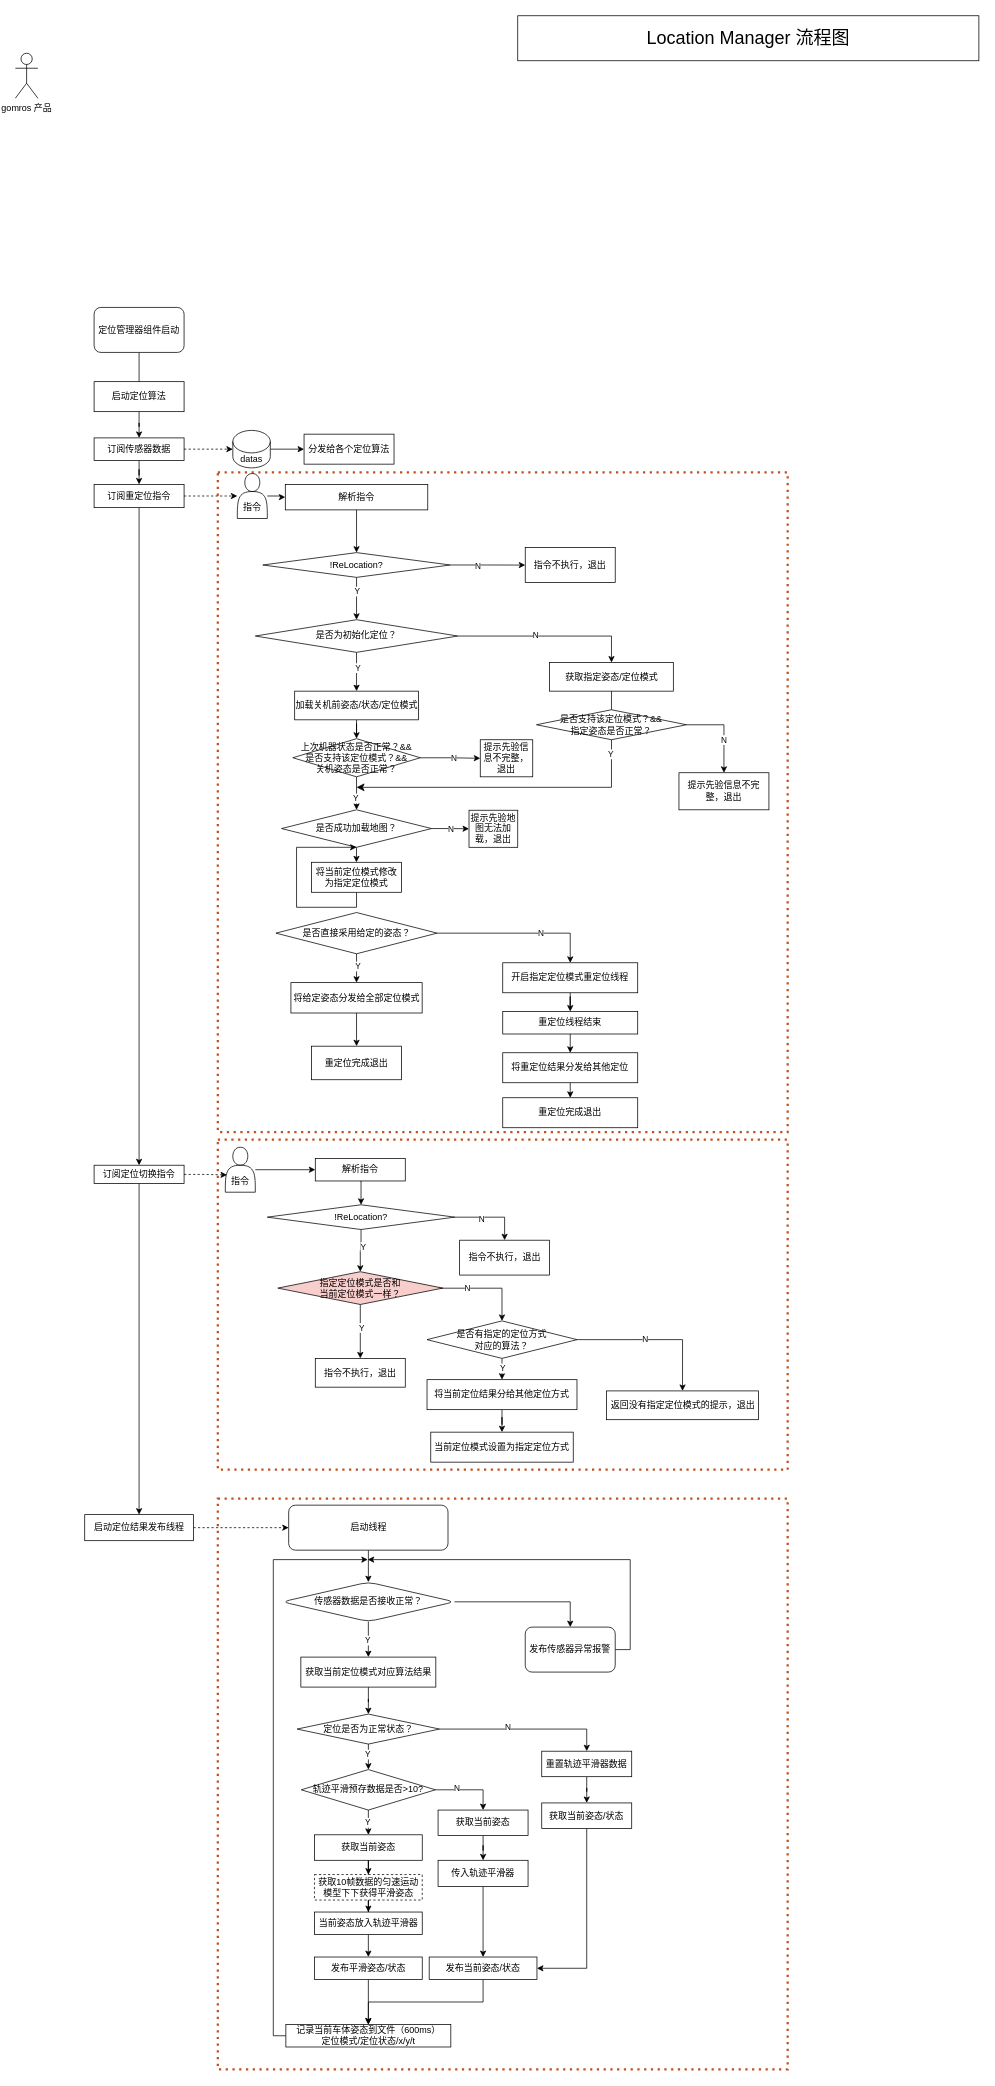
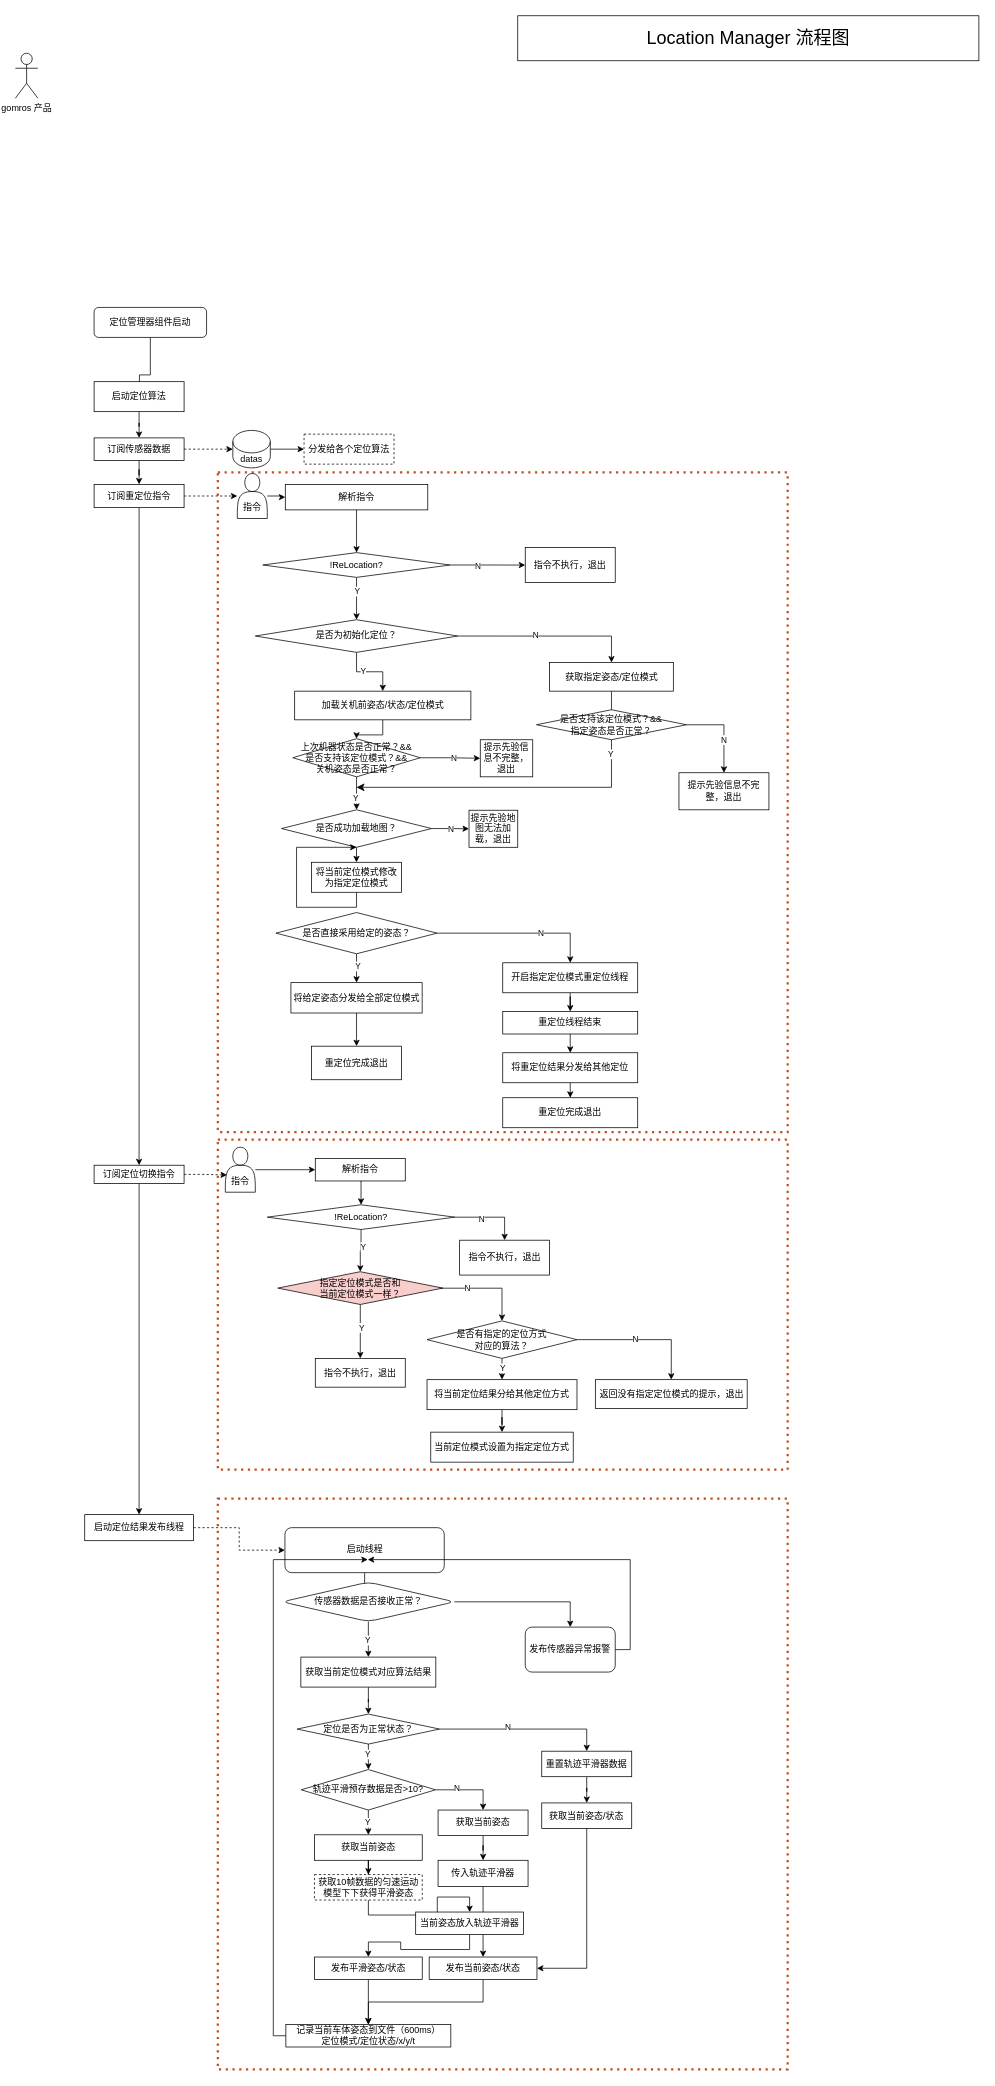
(139, 330) -> (150, 322)
(349, 449) -> (349, 449)
(357, 705) -> (383, 705)
(683, 1405) -> (671, 1394)
(368, 1528) -> (365, 1550)
(368, 1923) -> (470, 1923)
